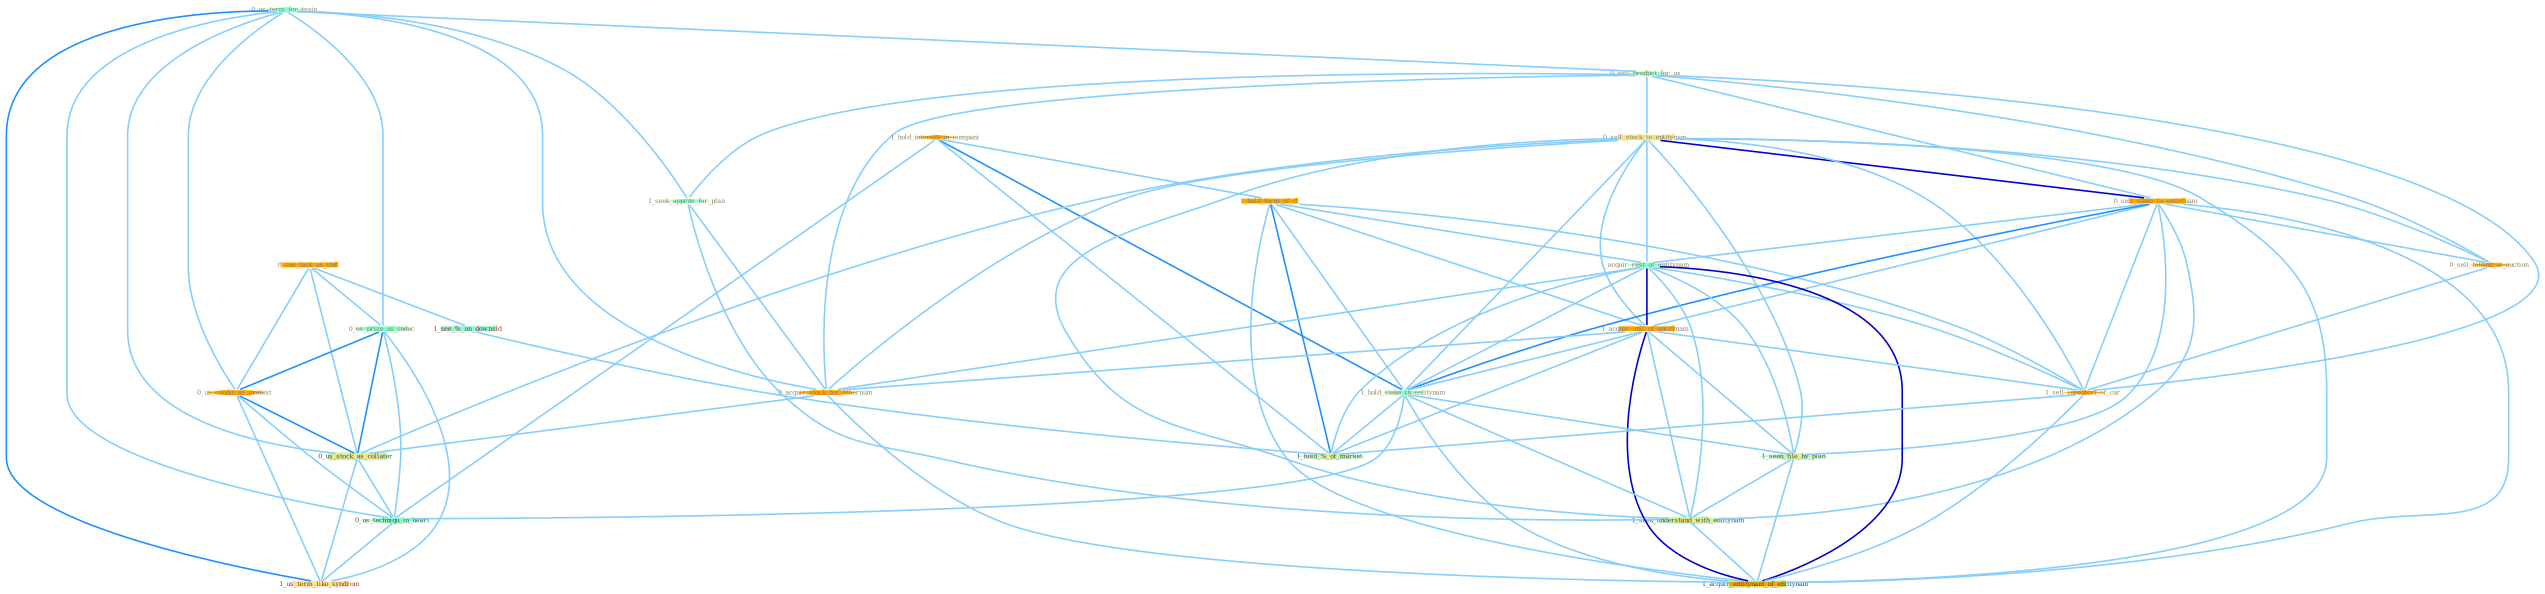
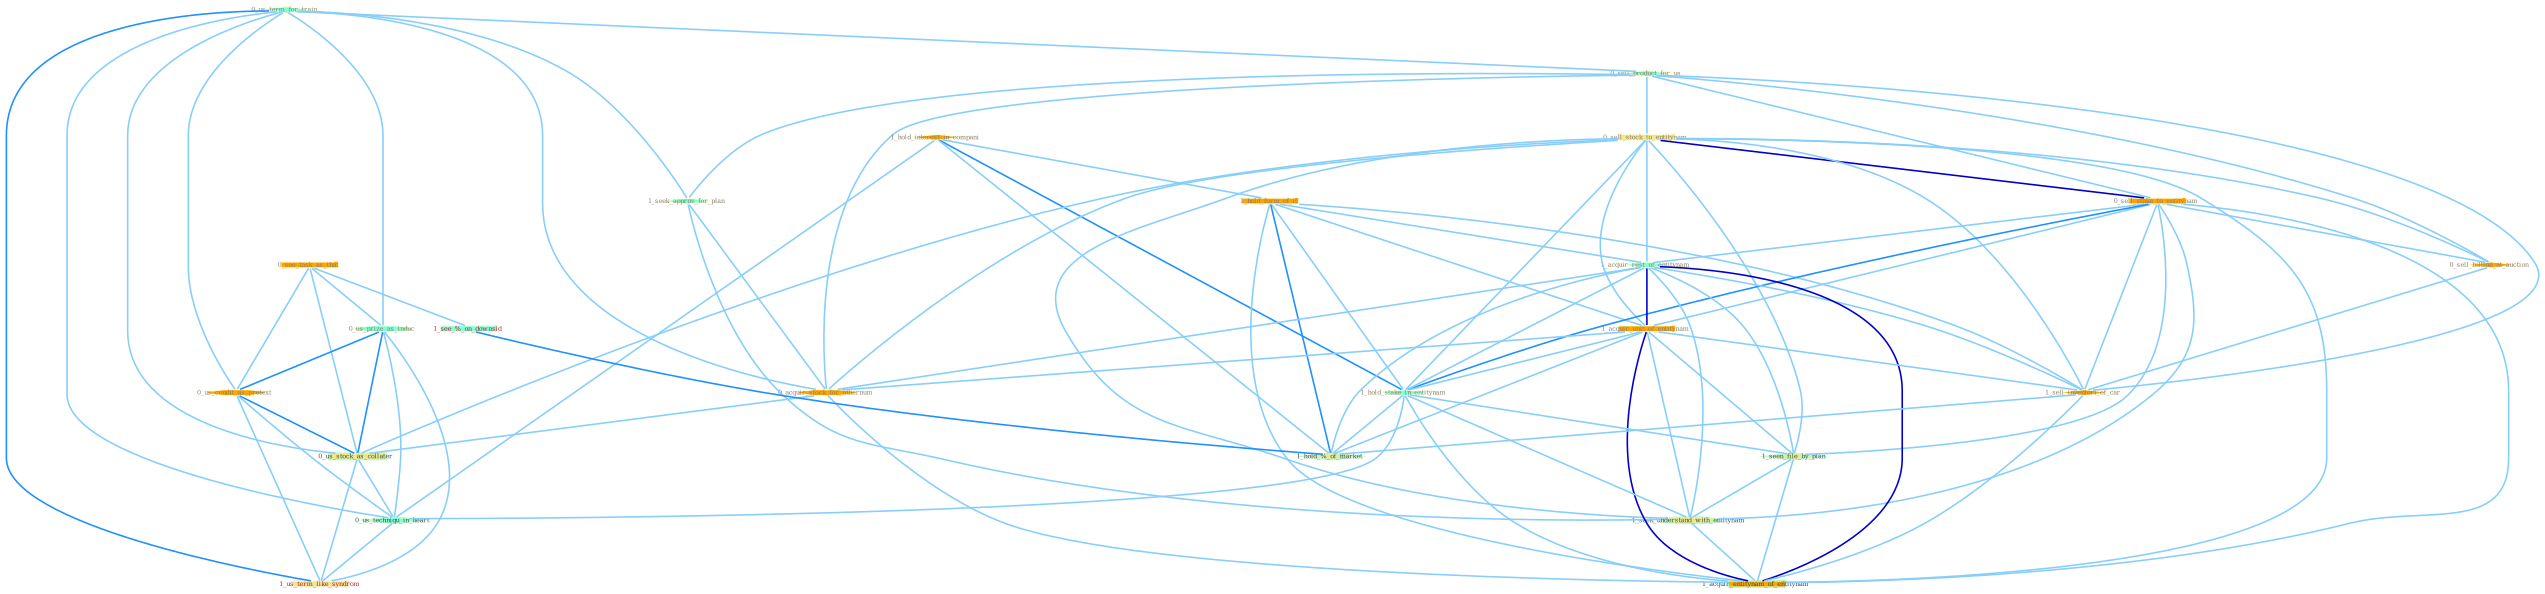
(896, 412) -> (896, 412)
